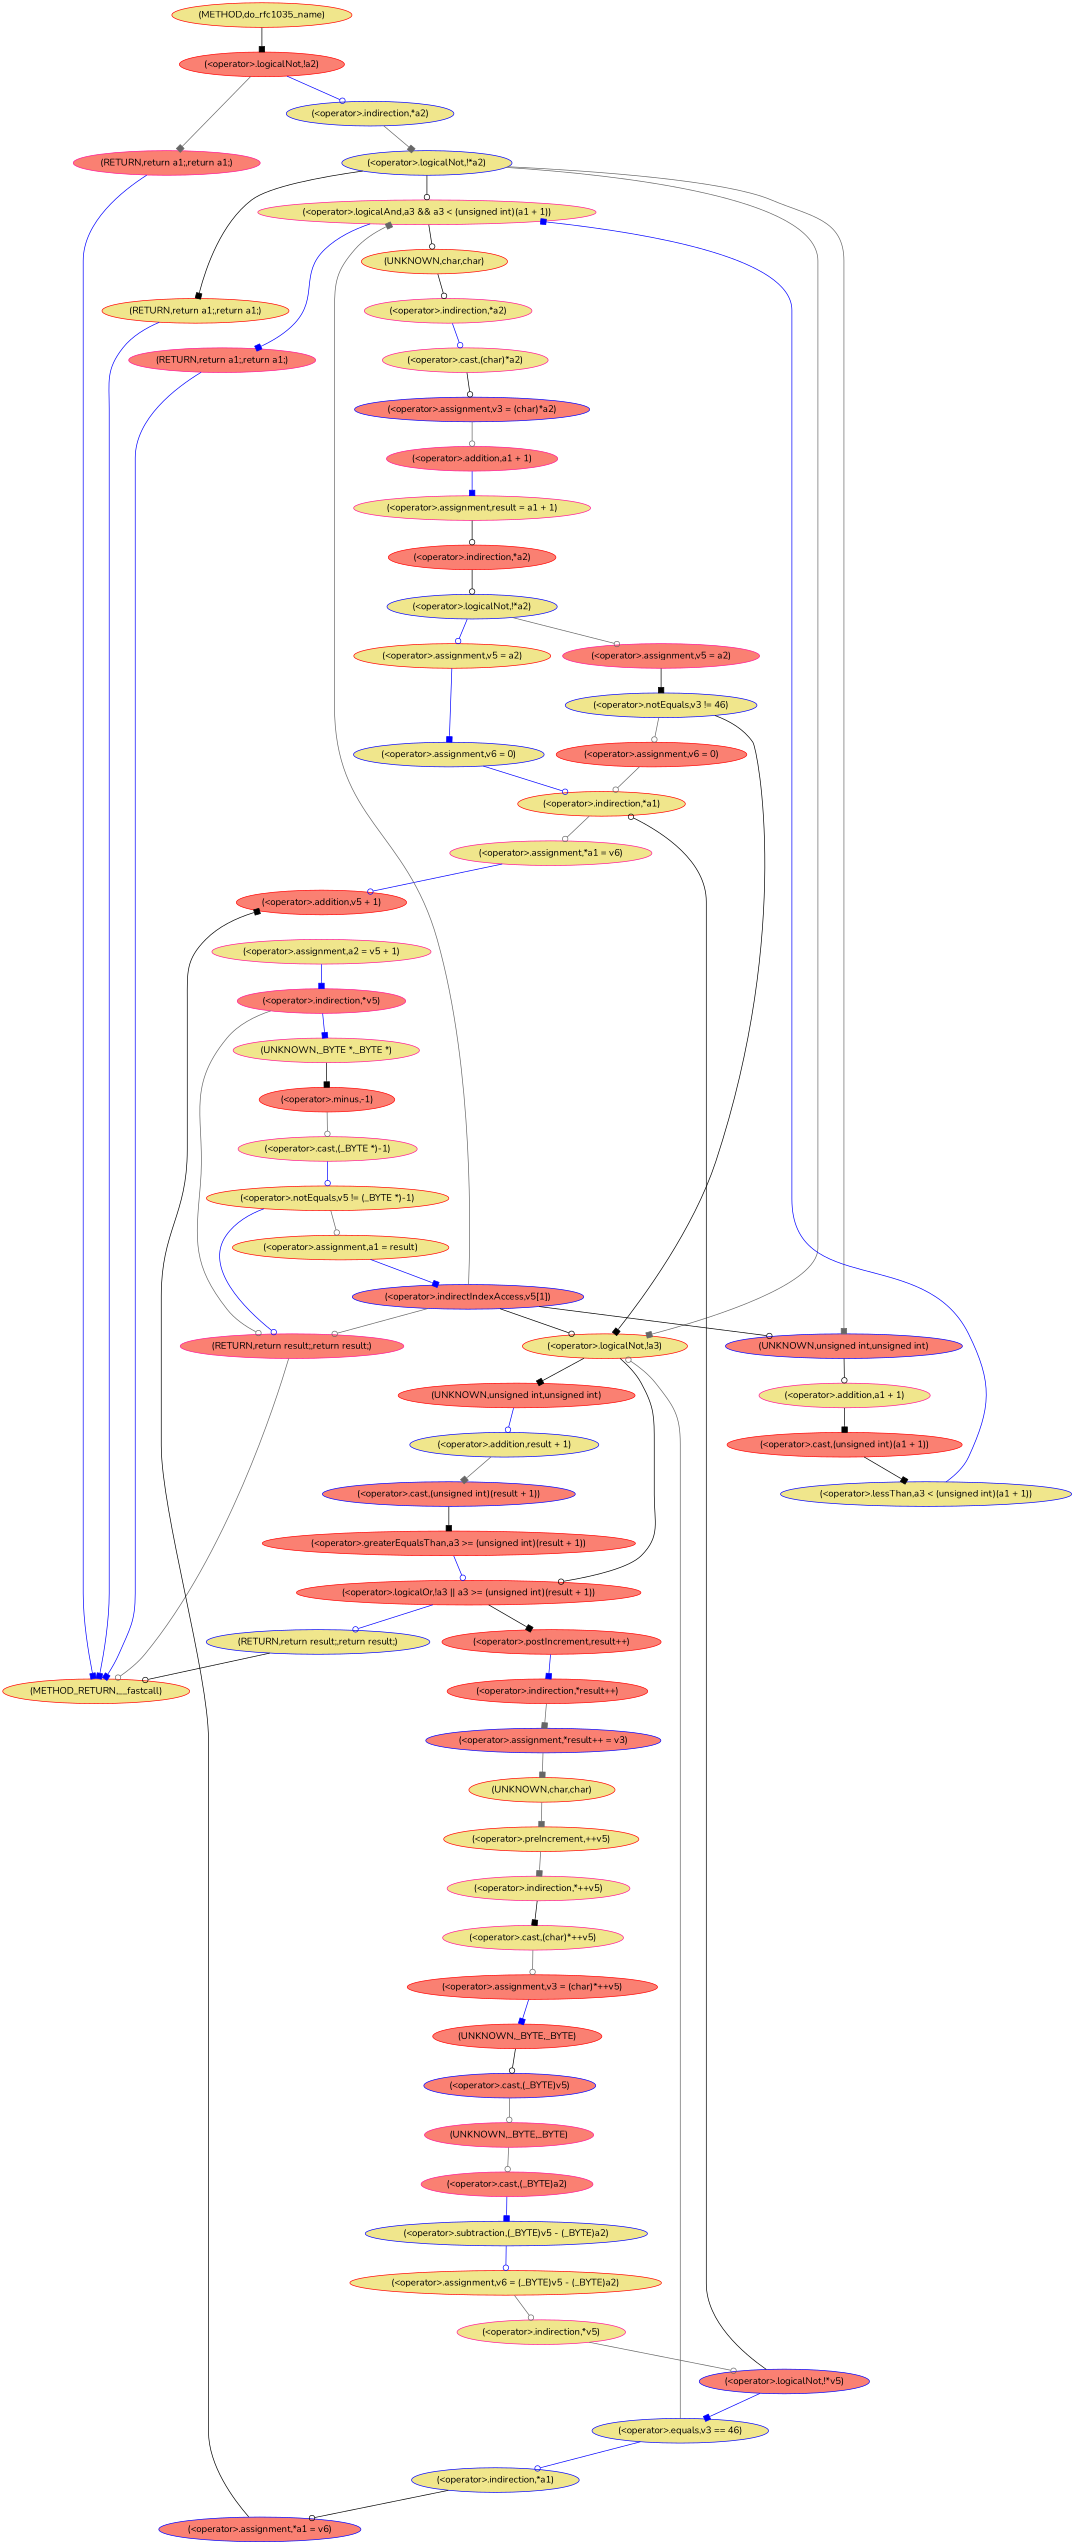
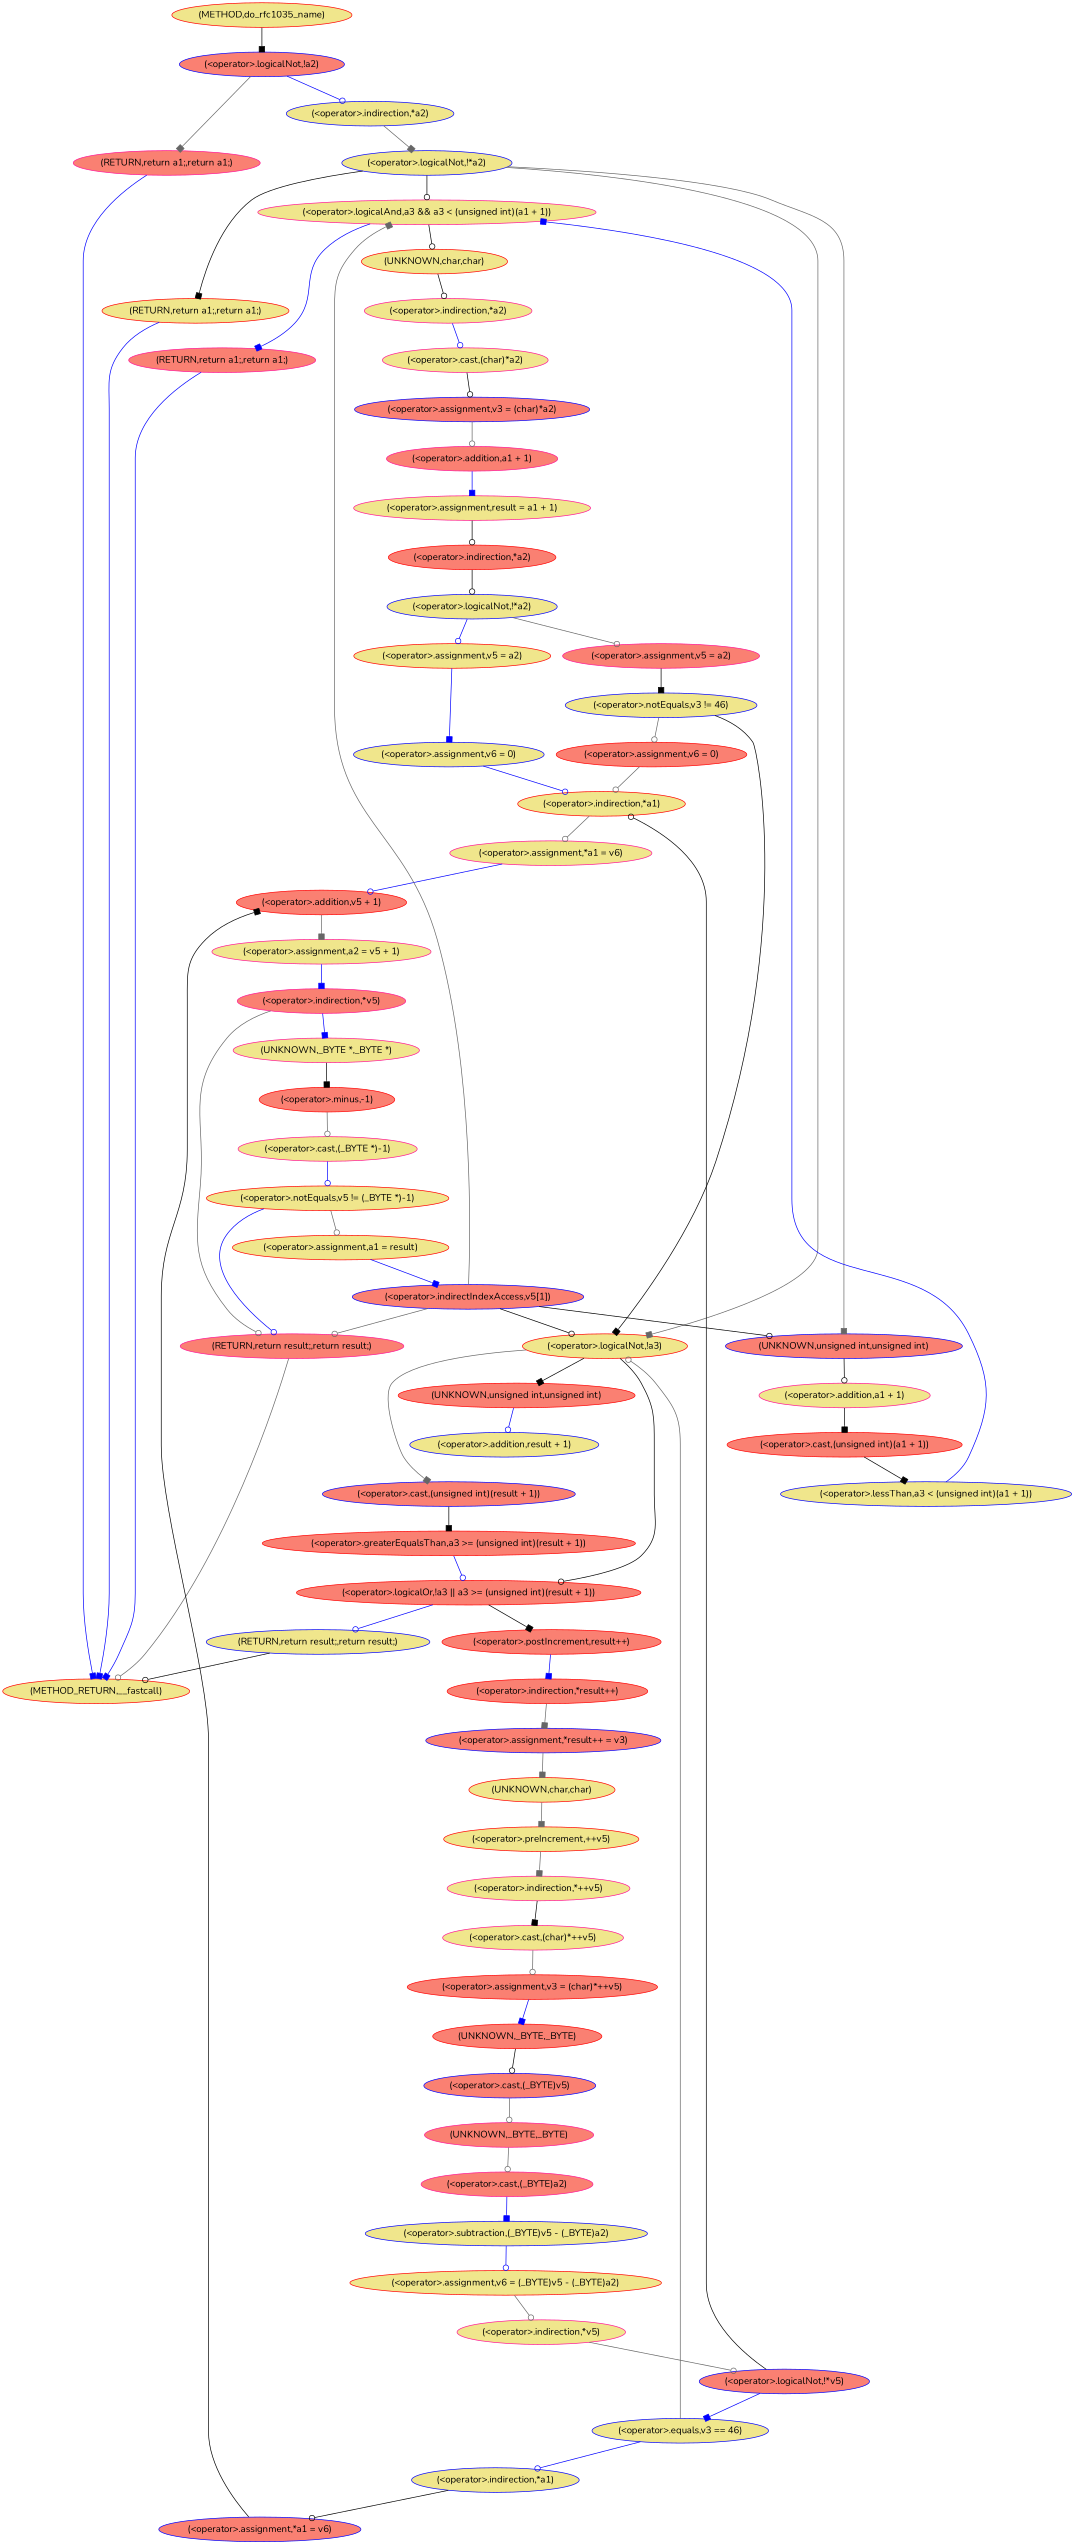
(262, 64) -> (262, 64)
none -> (321, 924)
(479, 1467) -> (406, 1373)
